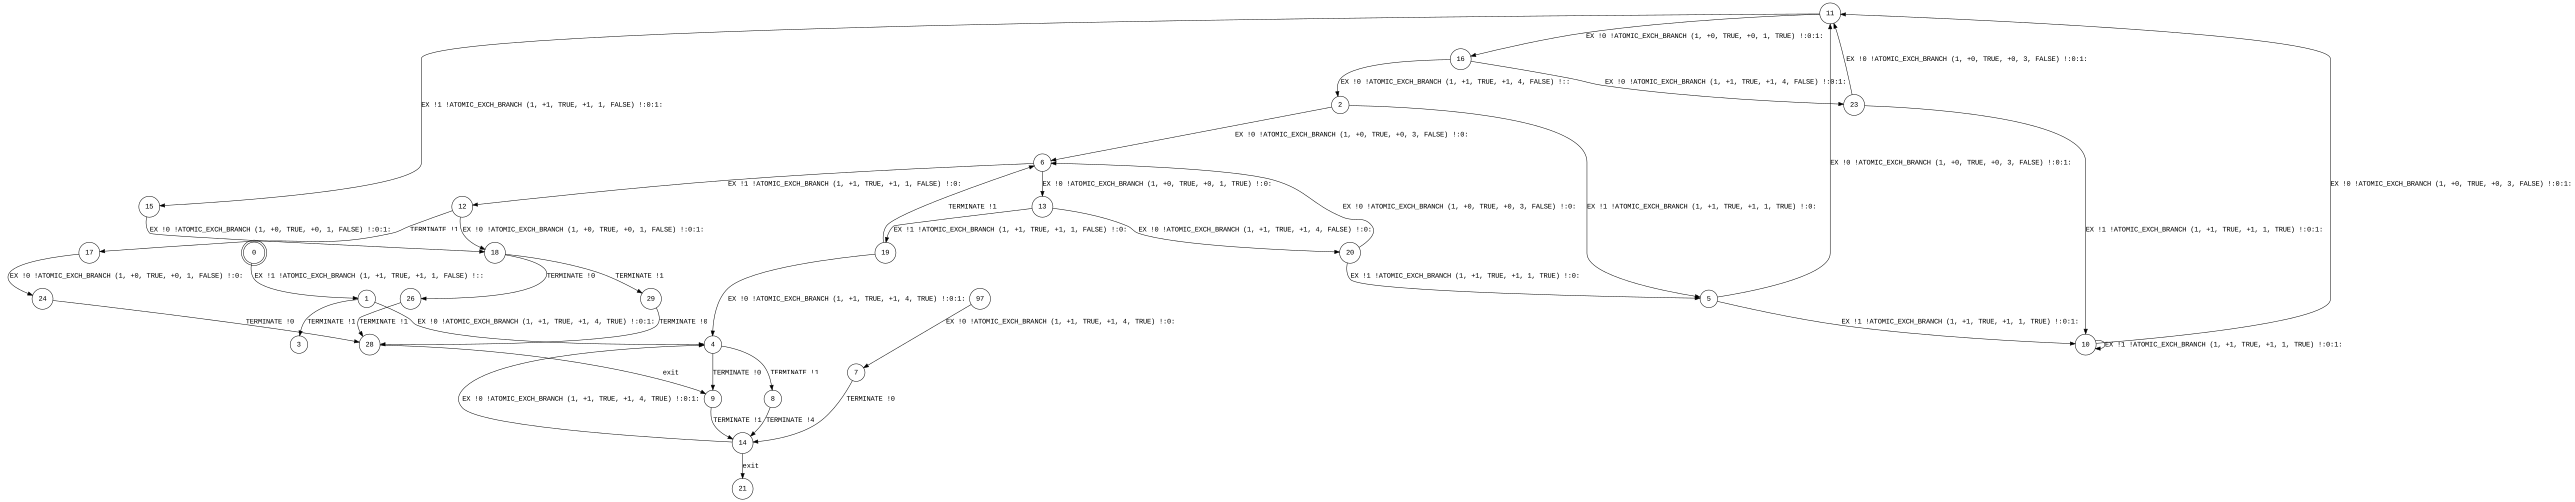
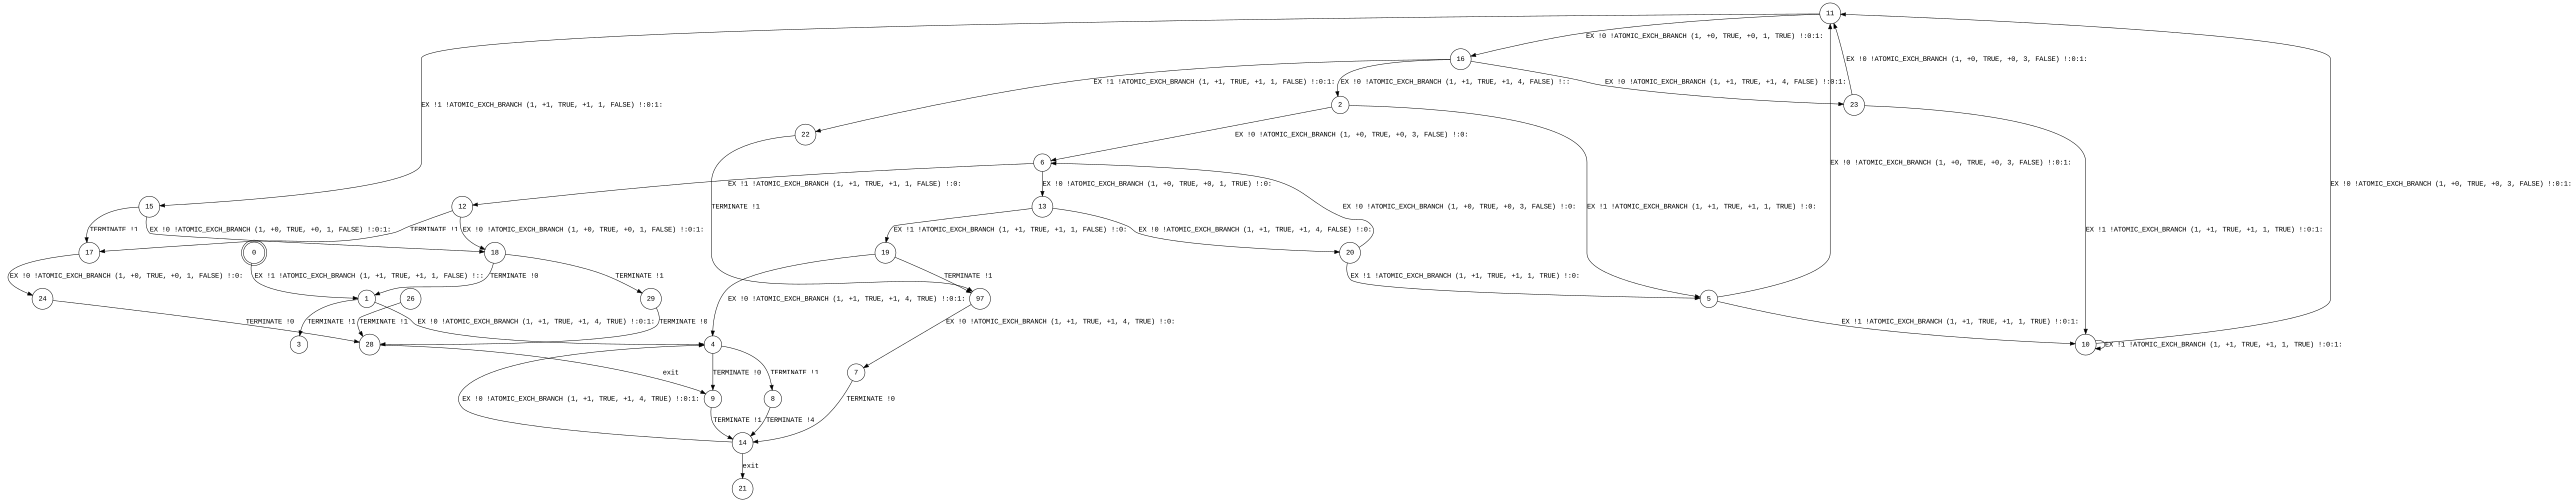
none -> (805, 135)
(948, 196) -> (931, 273)
none -> (106, 214)
(514, 292) -> (442, 287)
